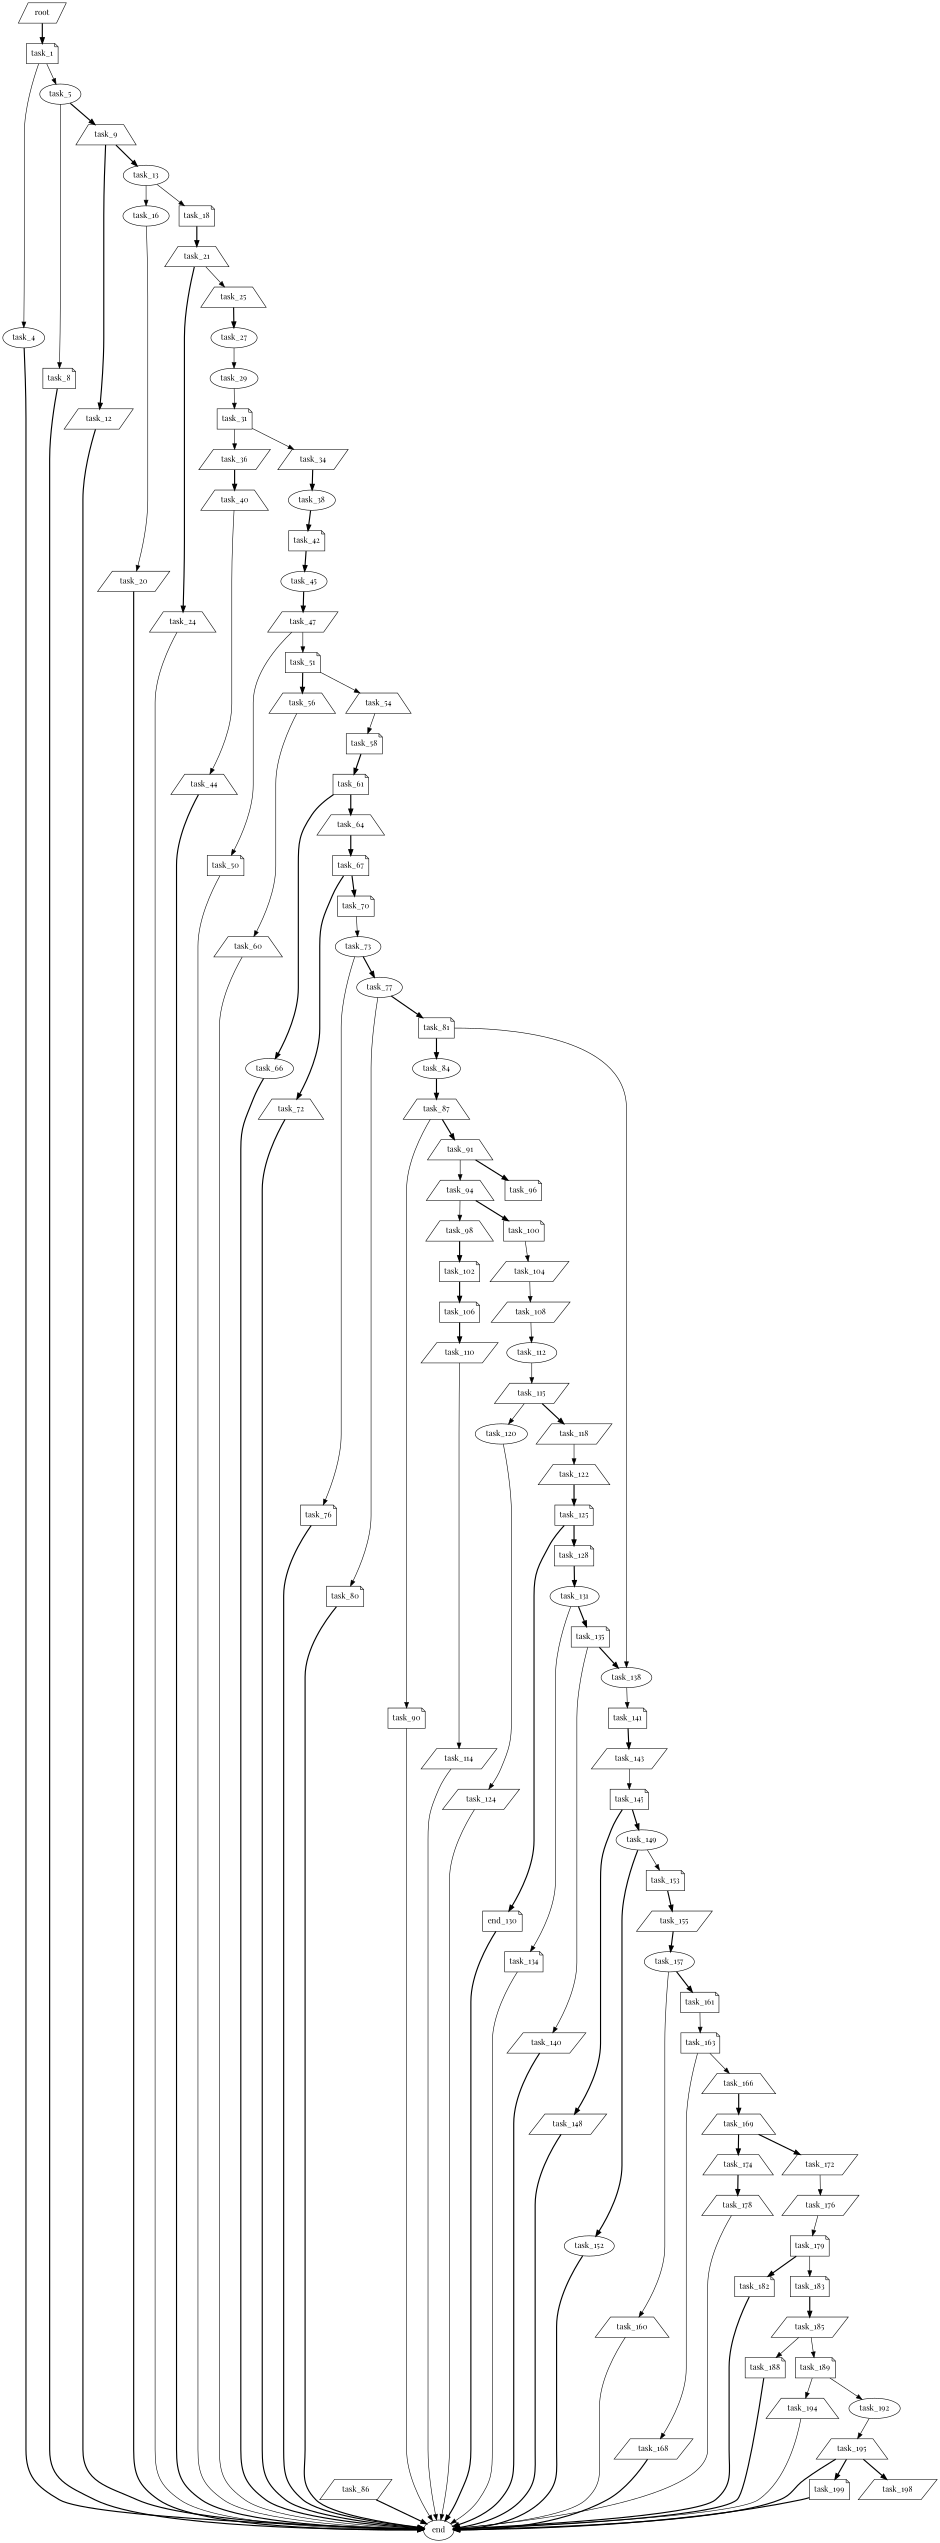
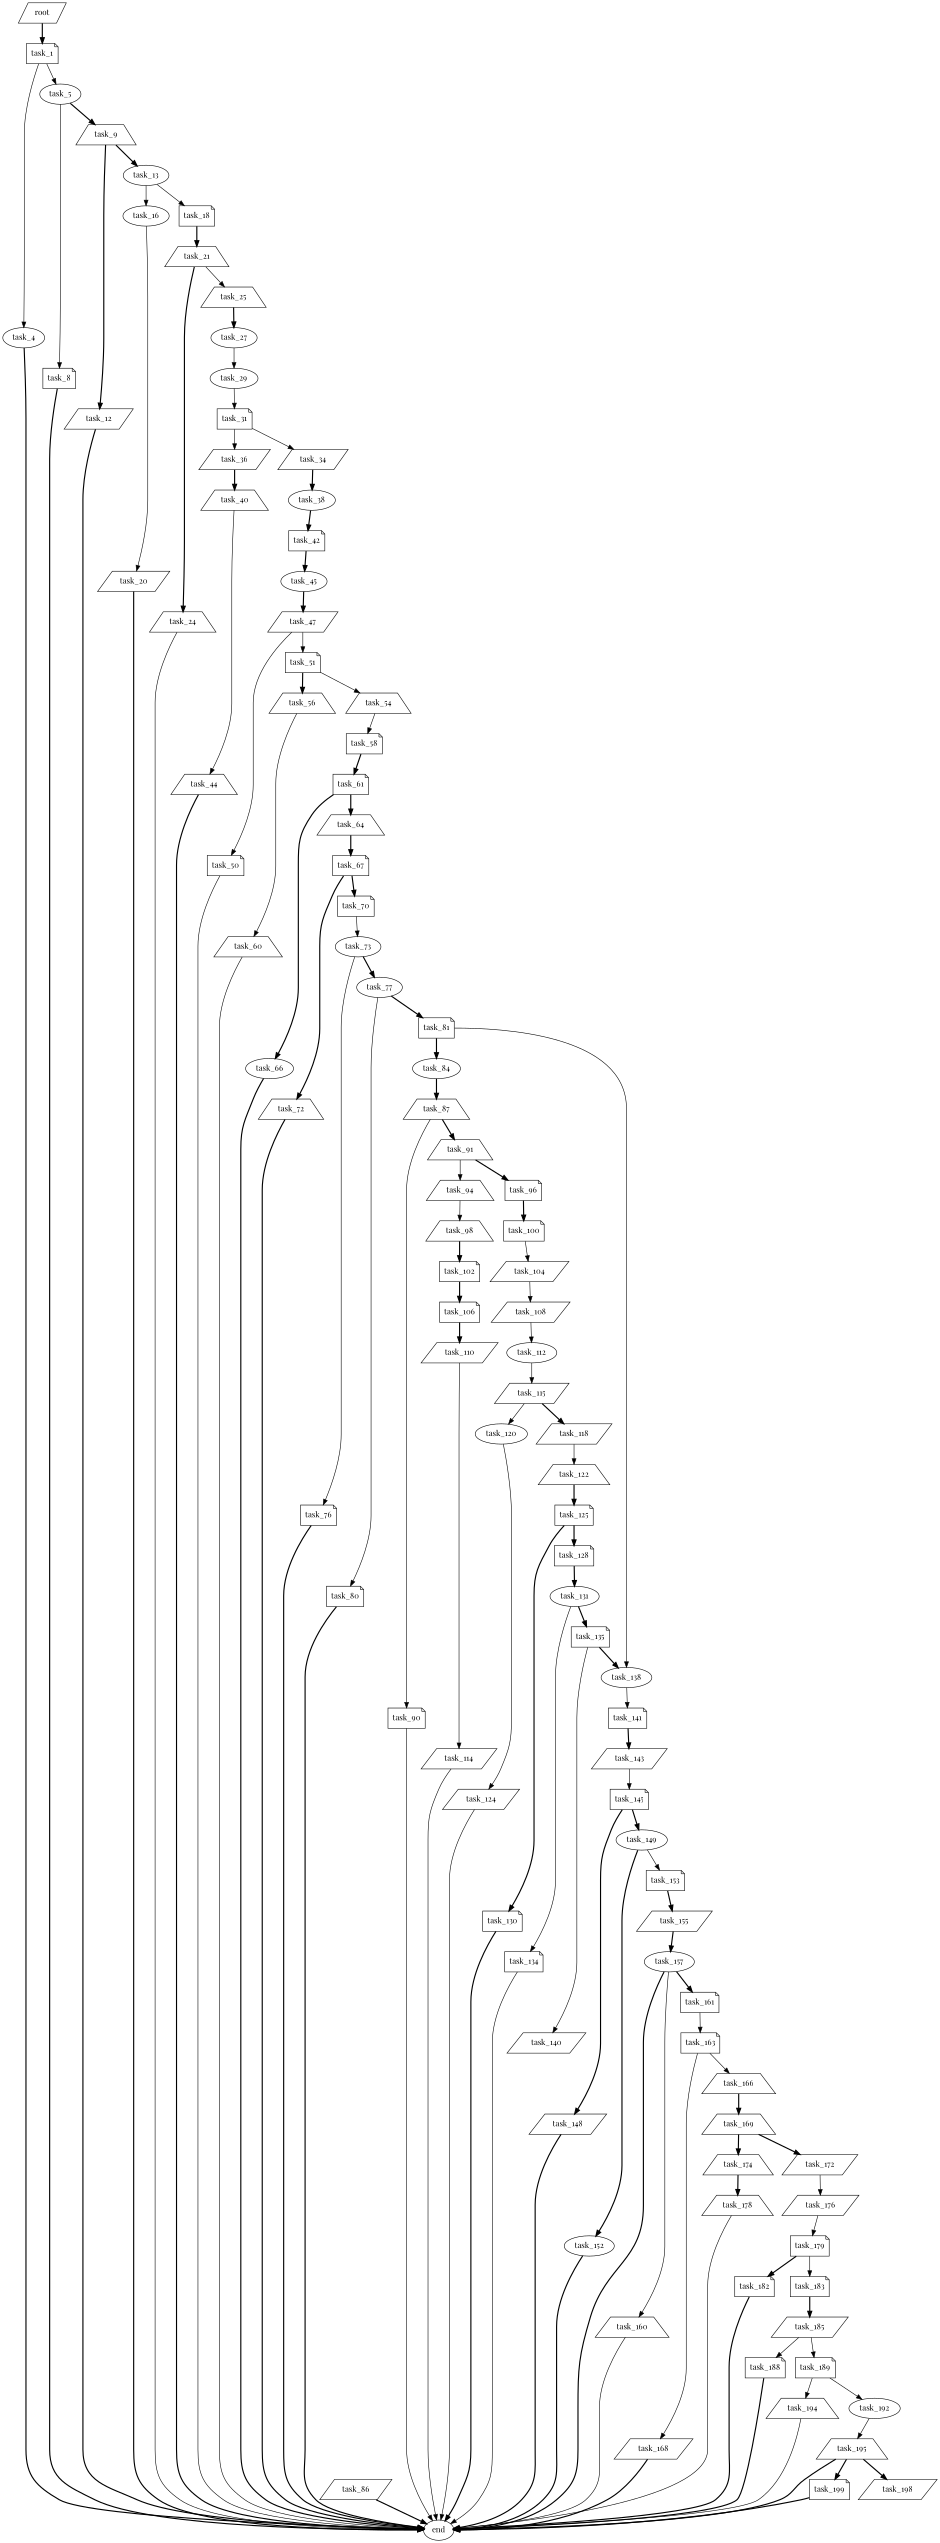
(490, 1209) -> (524, 1208)
(502, 1921) -> (502, 1921)
(514, 2300) -> (605, 2286)
